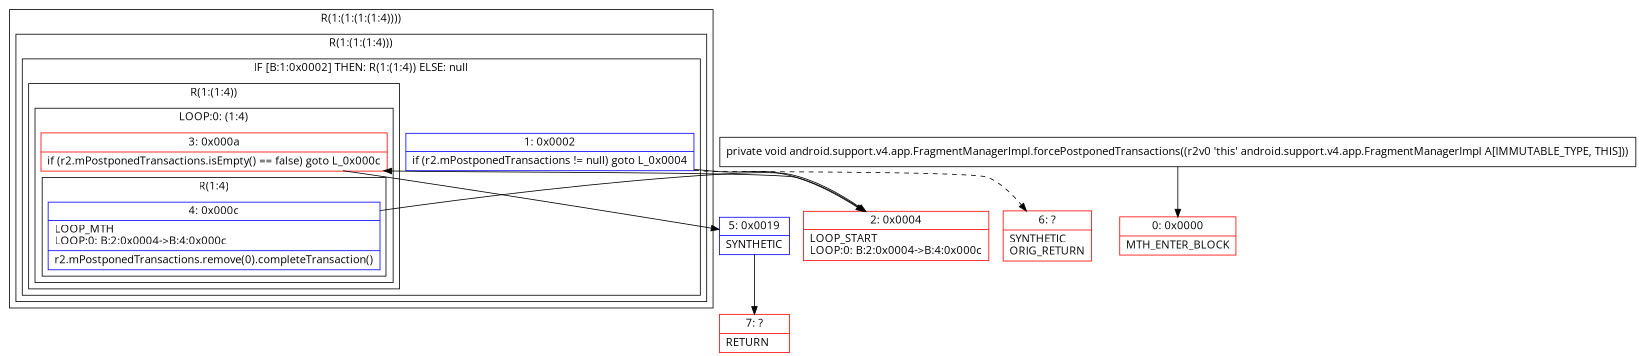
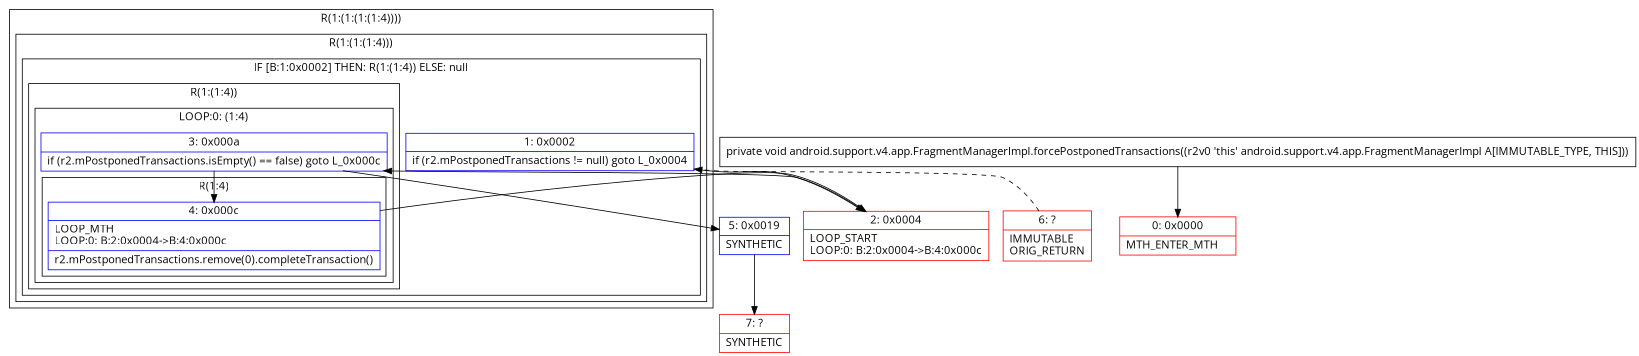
(214, 152) -> (214, 152)
(863, 172) -> (878, 172)
none -> (214, 183)
(1038, 239) -> (1042, 239)
(1178, 245) -> (1172, 245)
(748, 343) -> (754, 343)
